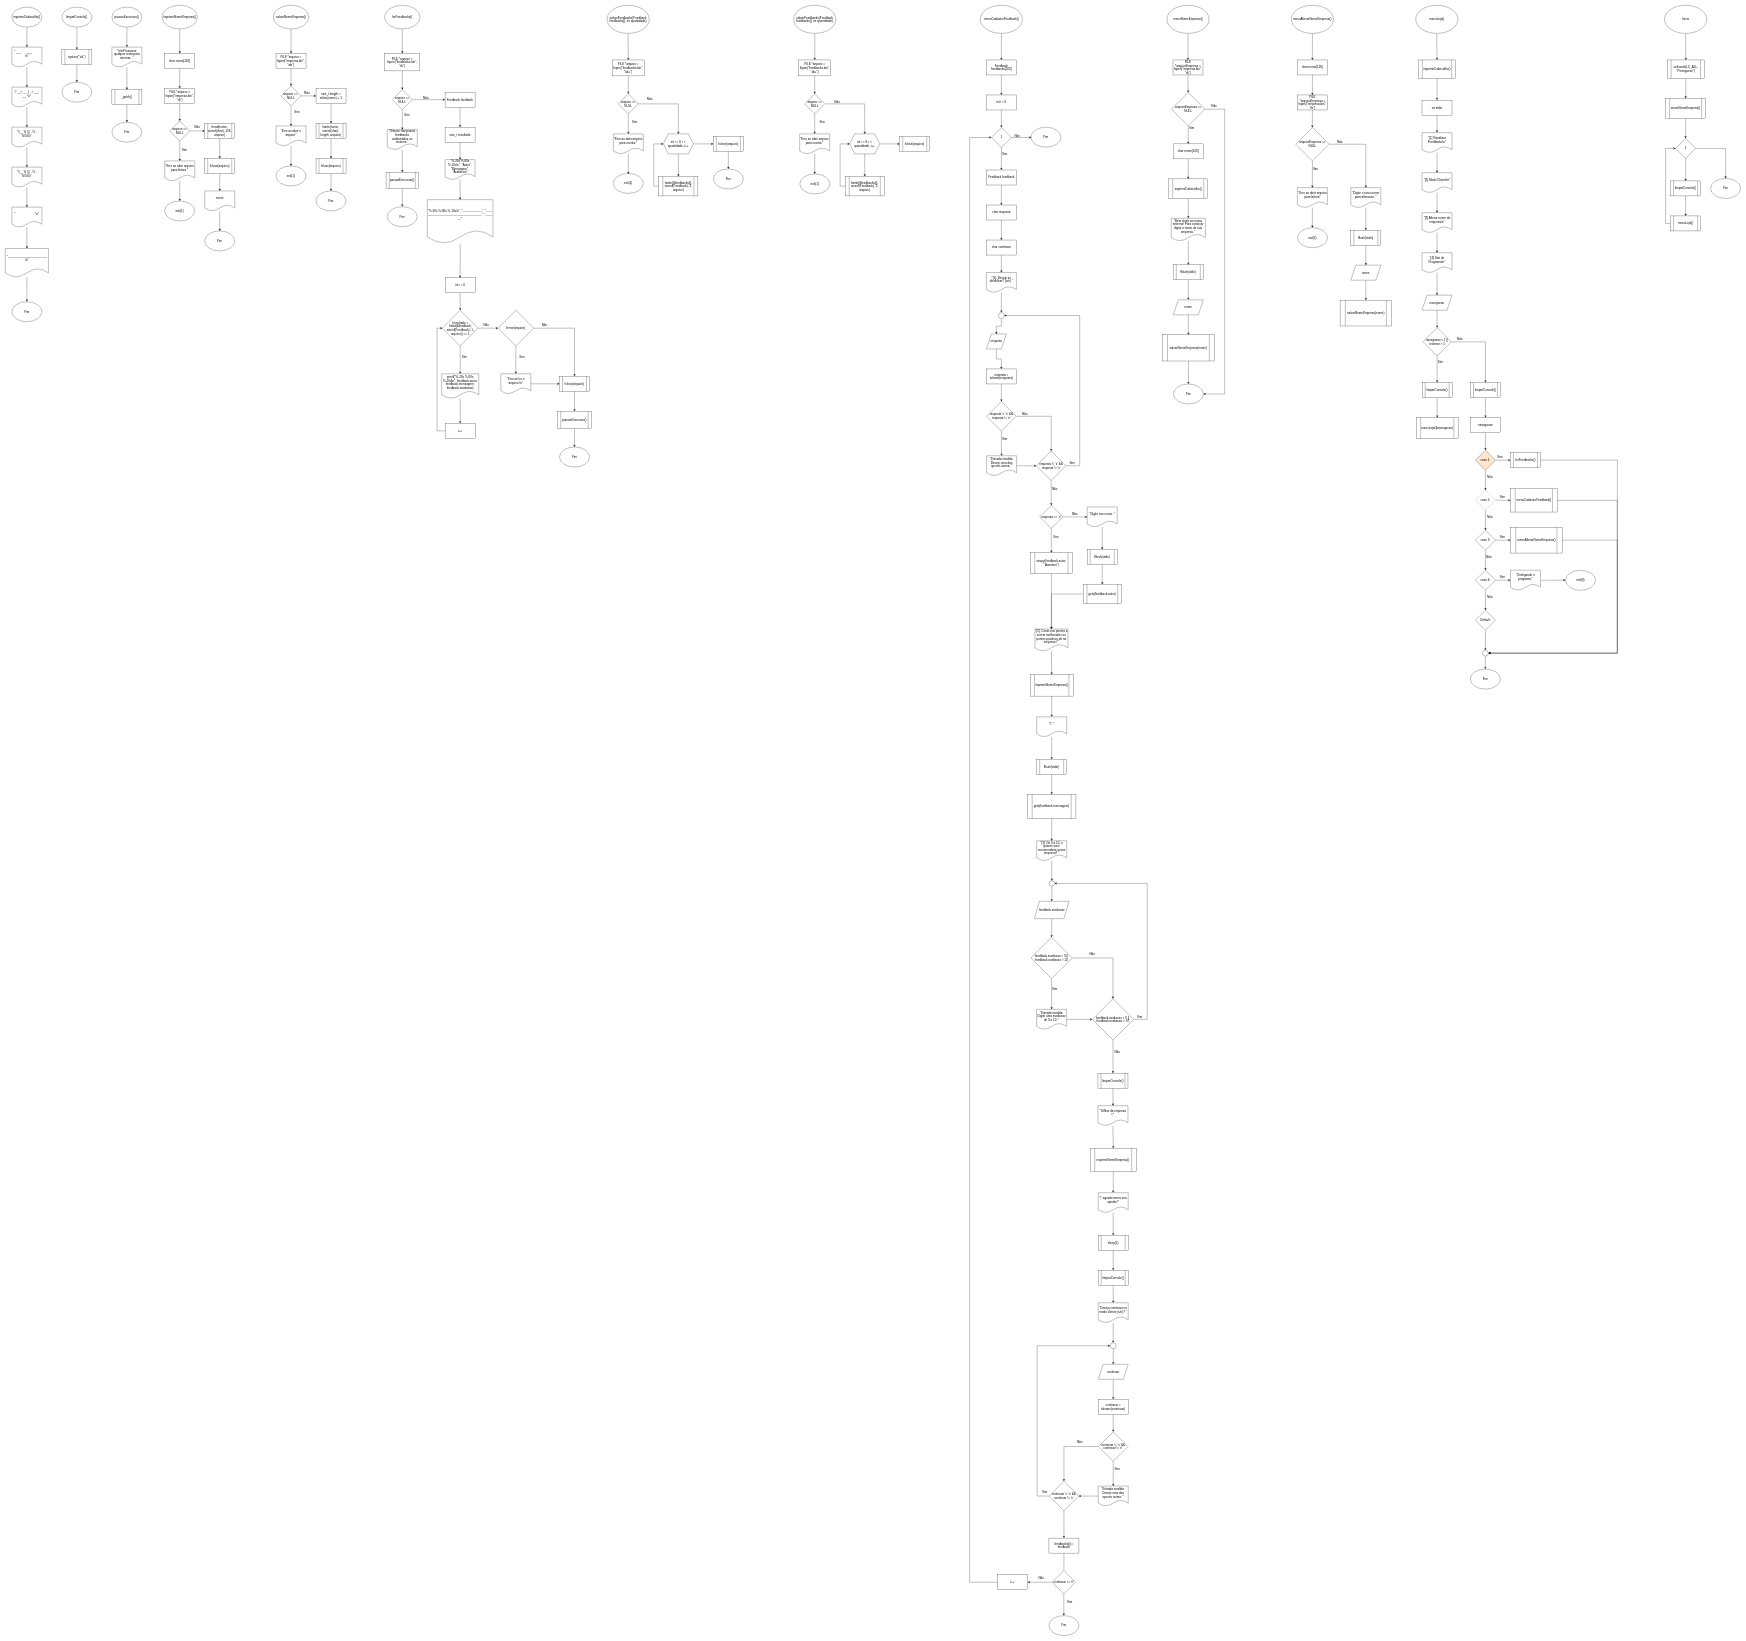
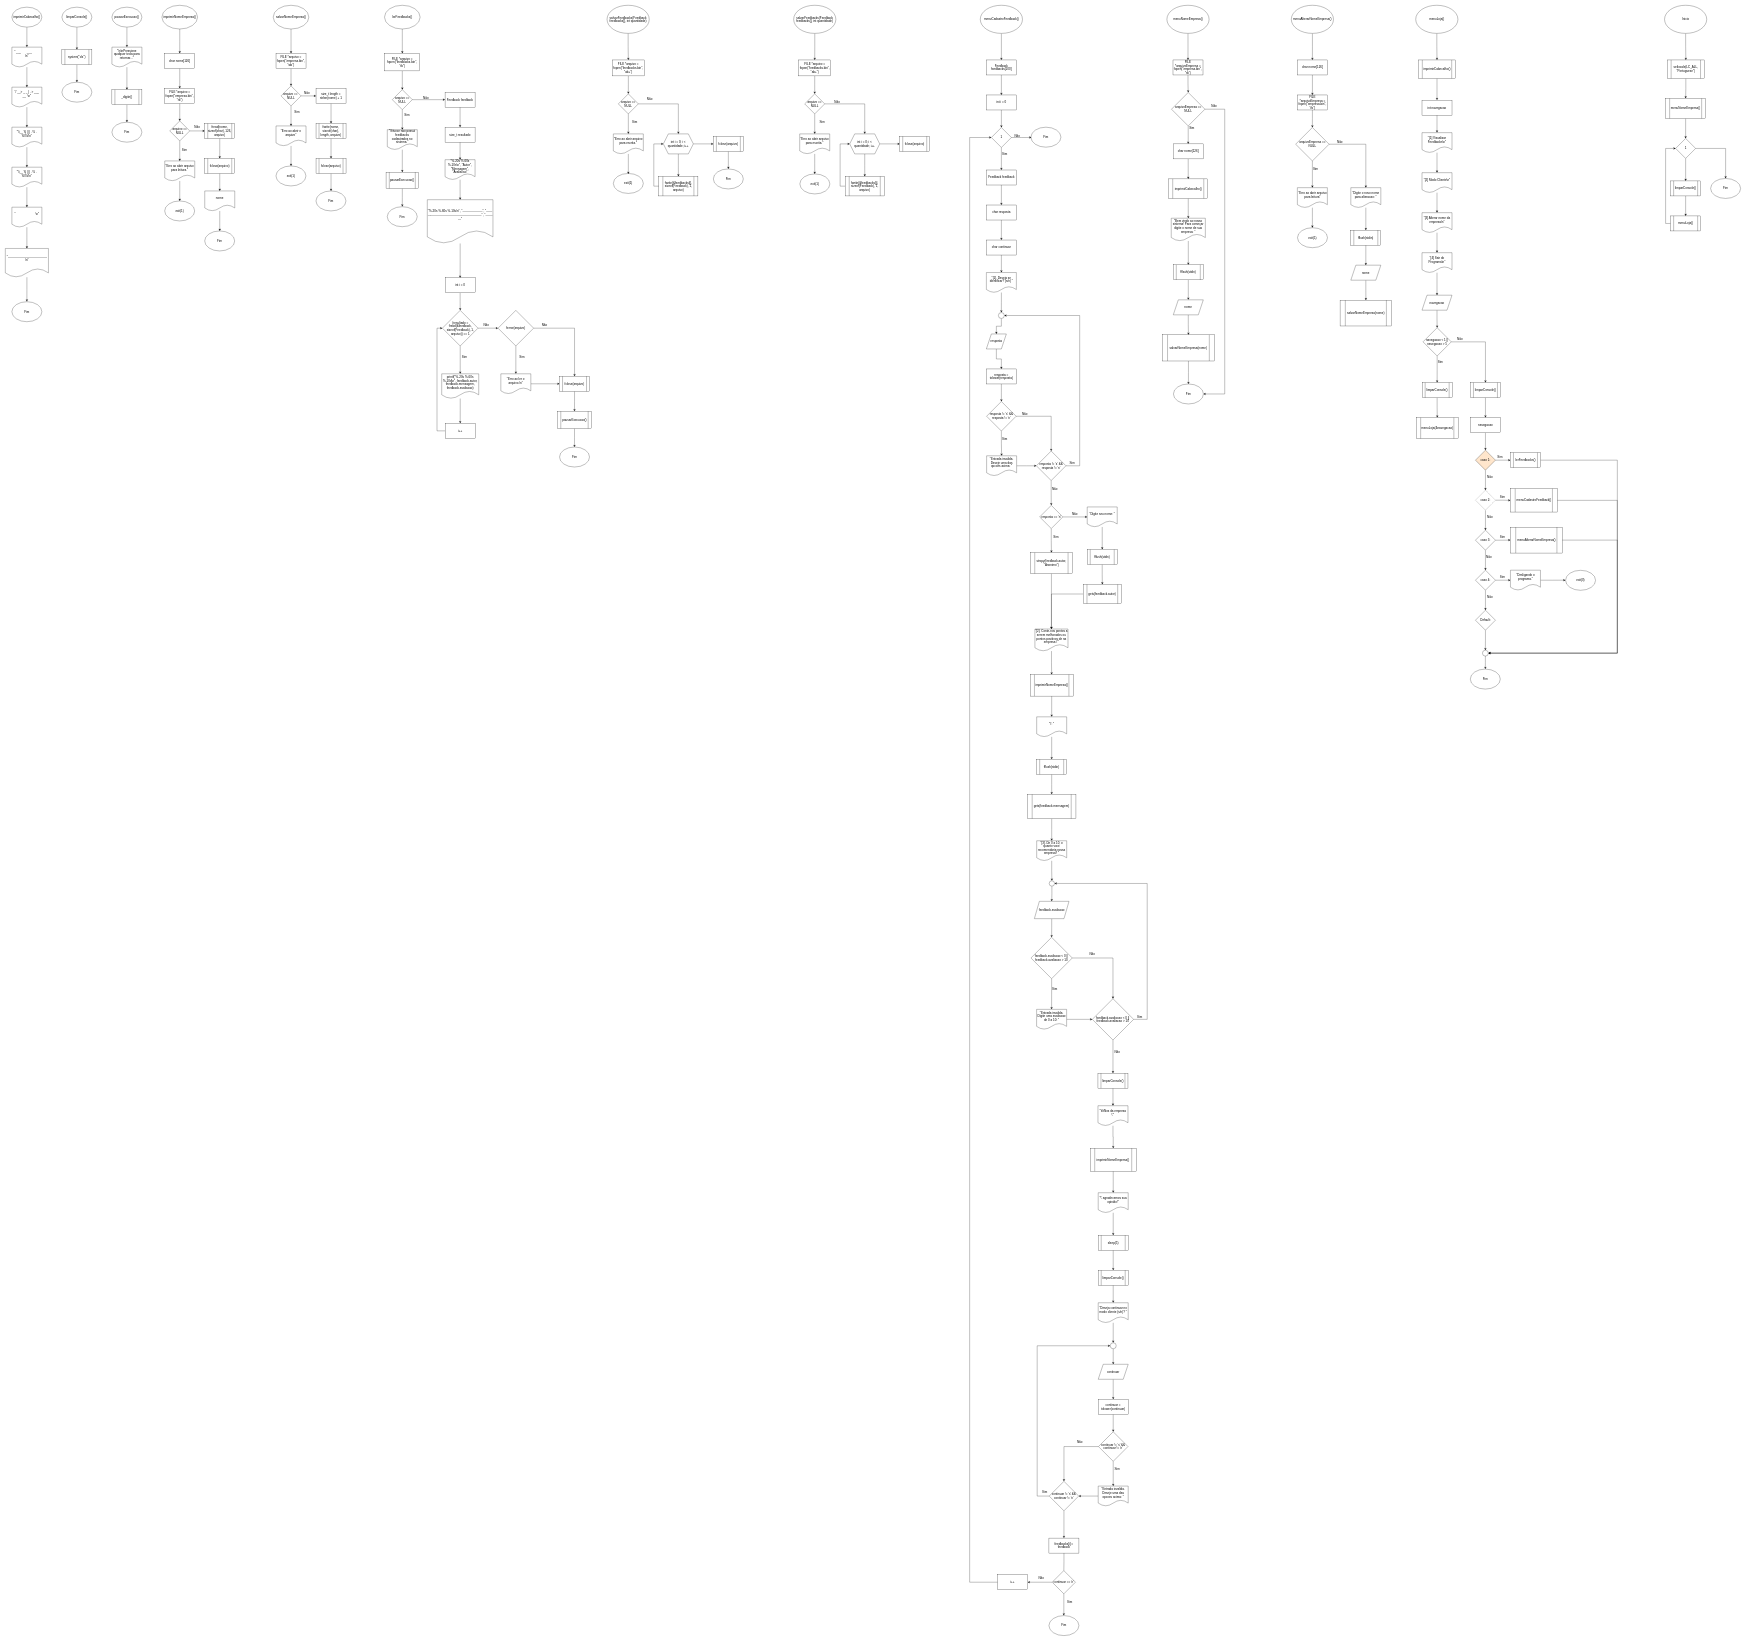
(127, 97) -> (127, 97)
(1437, 108) -> (1437, 108)
(1437, 342) -> (1437, 342)
